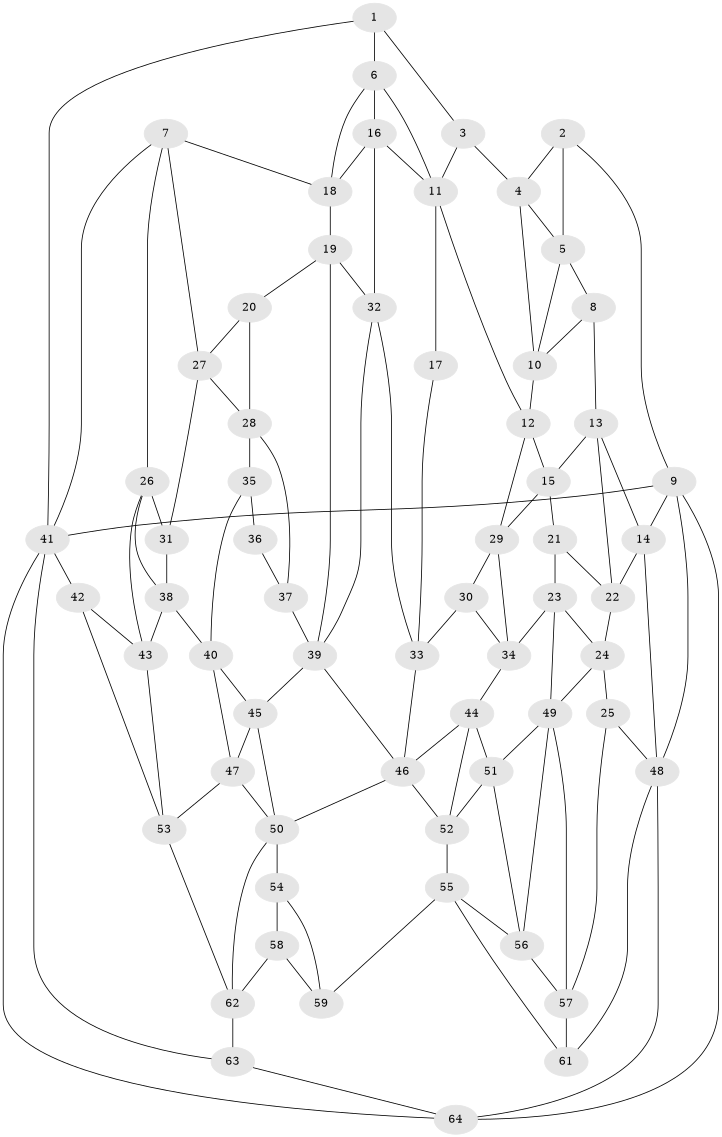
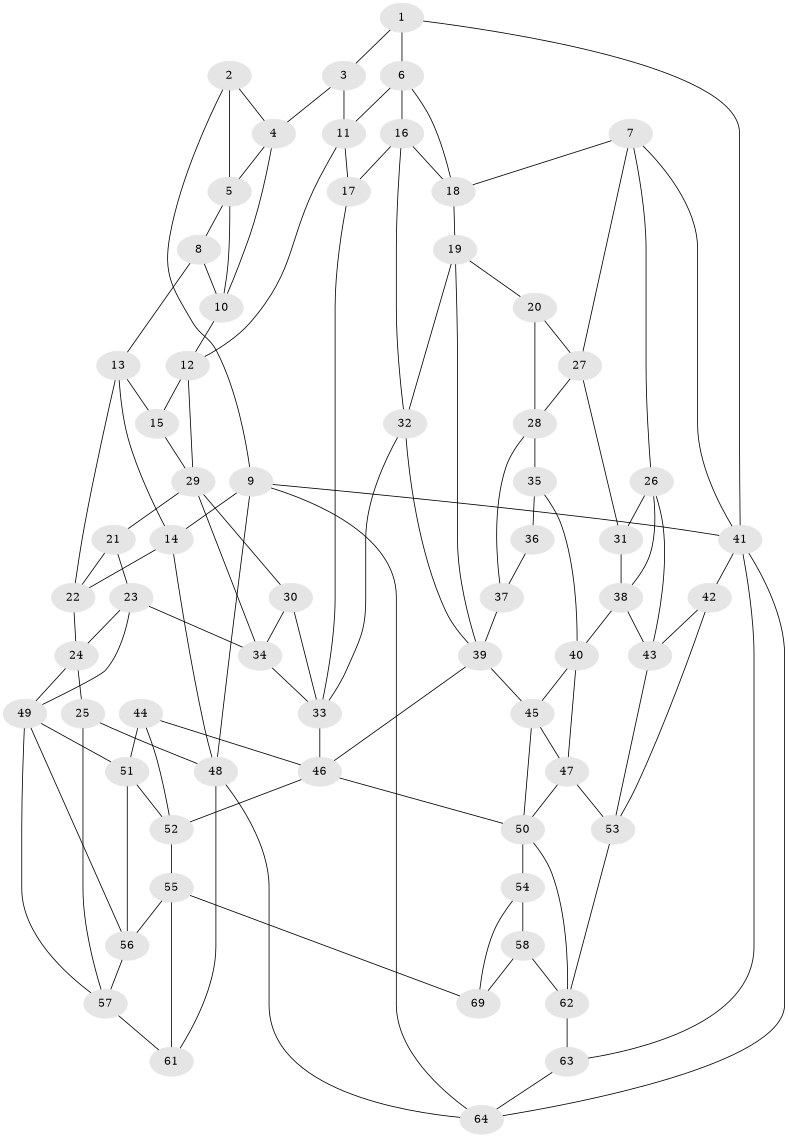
(405, 163) -> (375, 163)
(552, 511) -> (151, 513)
(491, 685) -> (290, 685)
(321, 1004) -> (478, 1004)
